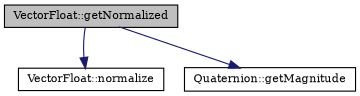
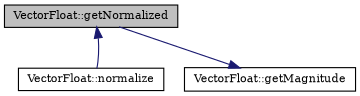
(84, 42) -> (99, 53)
(270, 79) -> (270, 79)
